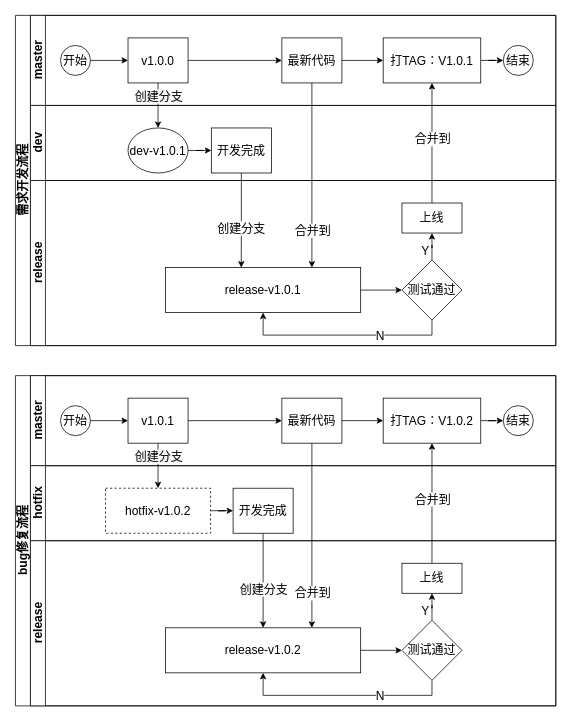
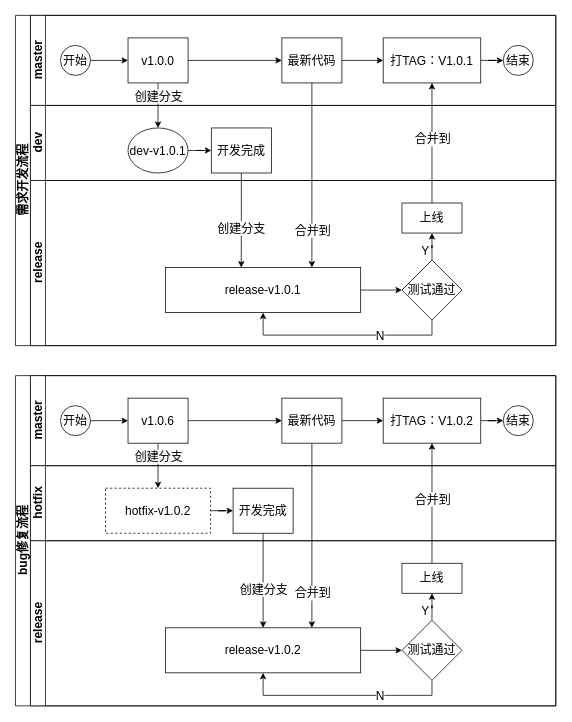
(158, 420) -> (158, 420)
